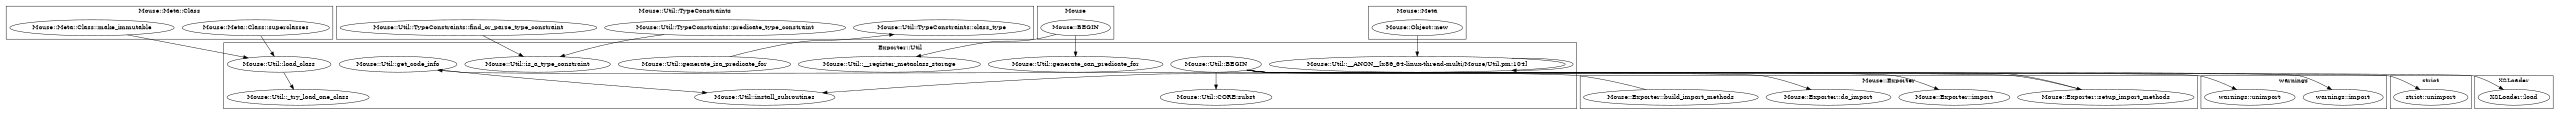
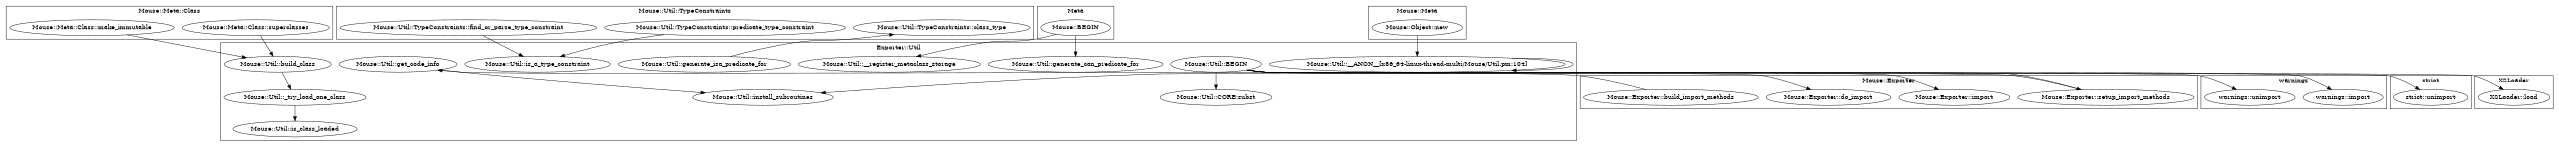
(1076, 11) -> (1076, 11)
(279, 64) -> (278, 64)
none -> (295, 129)
